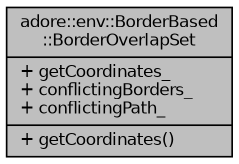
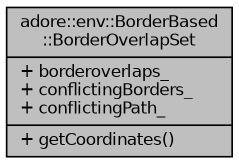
(95, 72) -> (95, 72)
